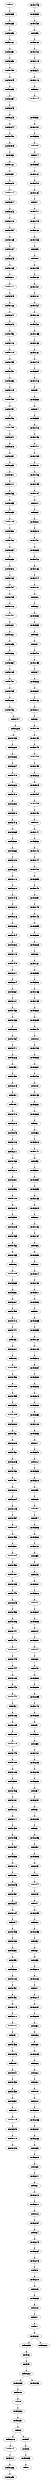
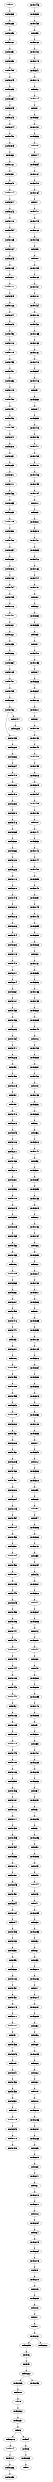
none -> (35, 108)
(14, 733) -> (6, 724)
